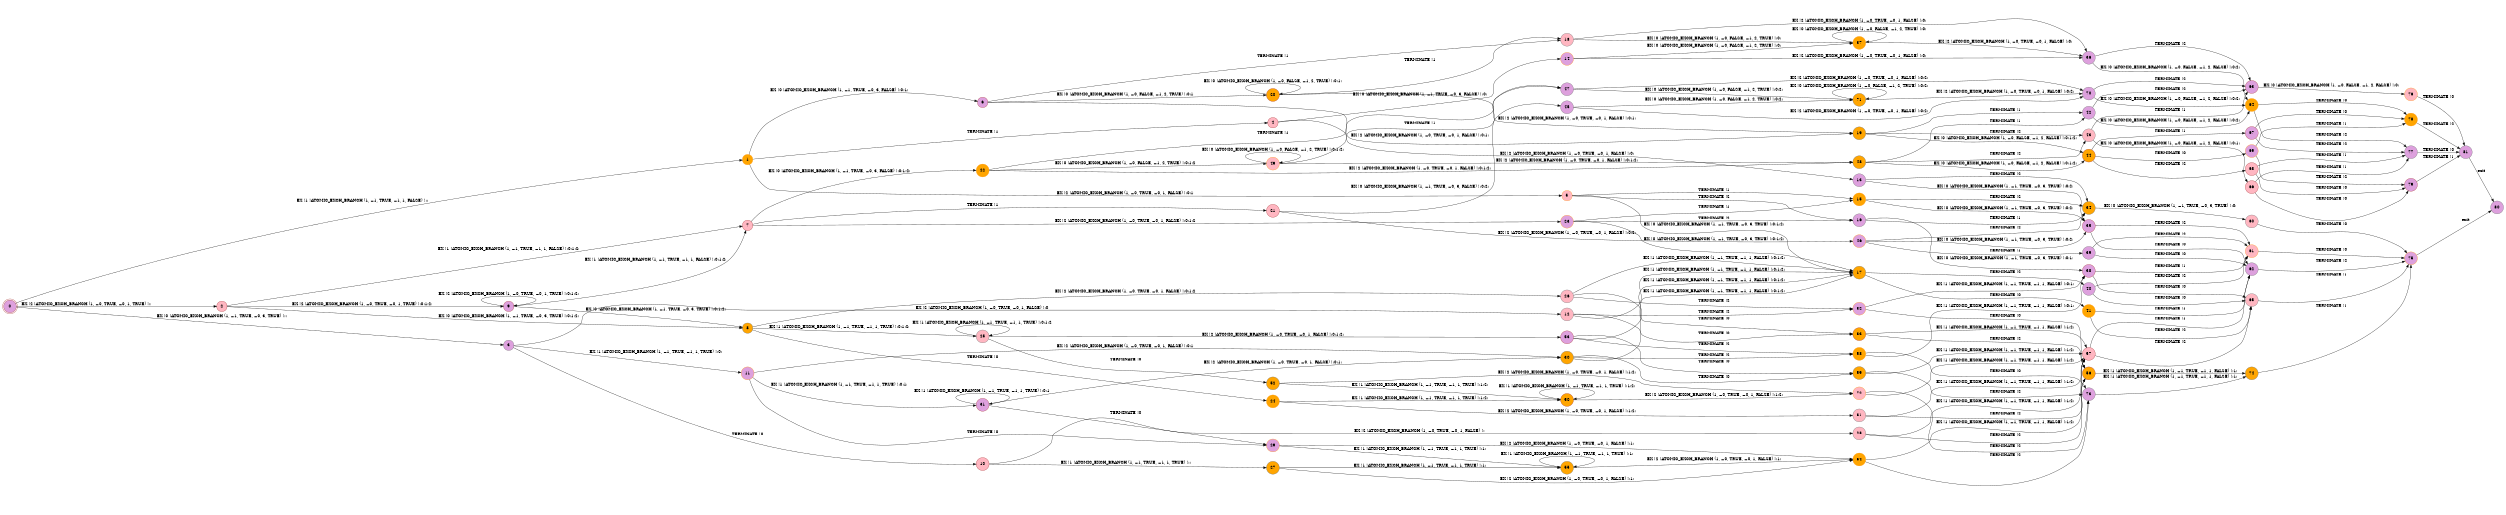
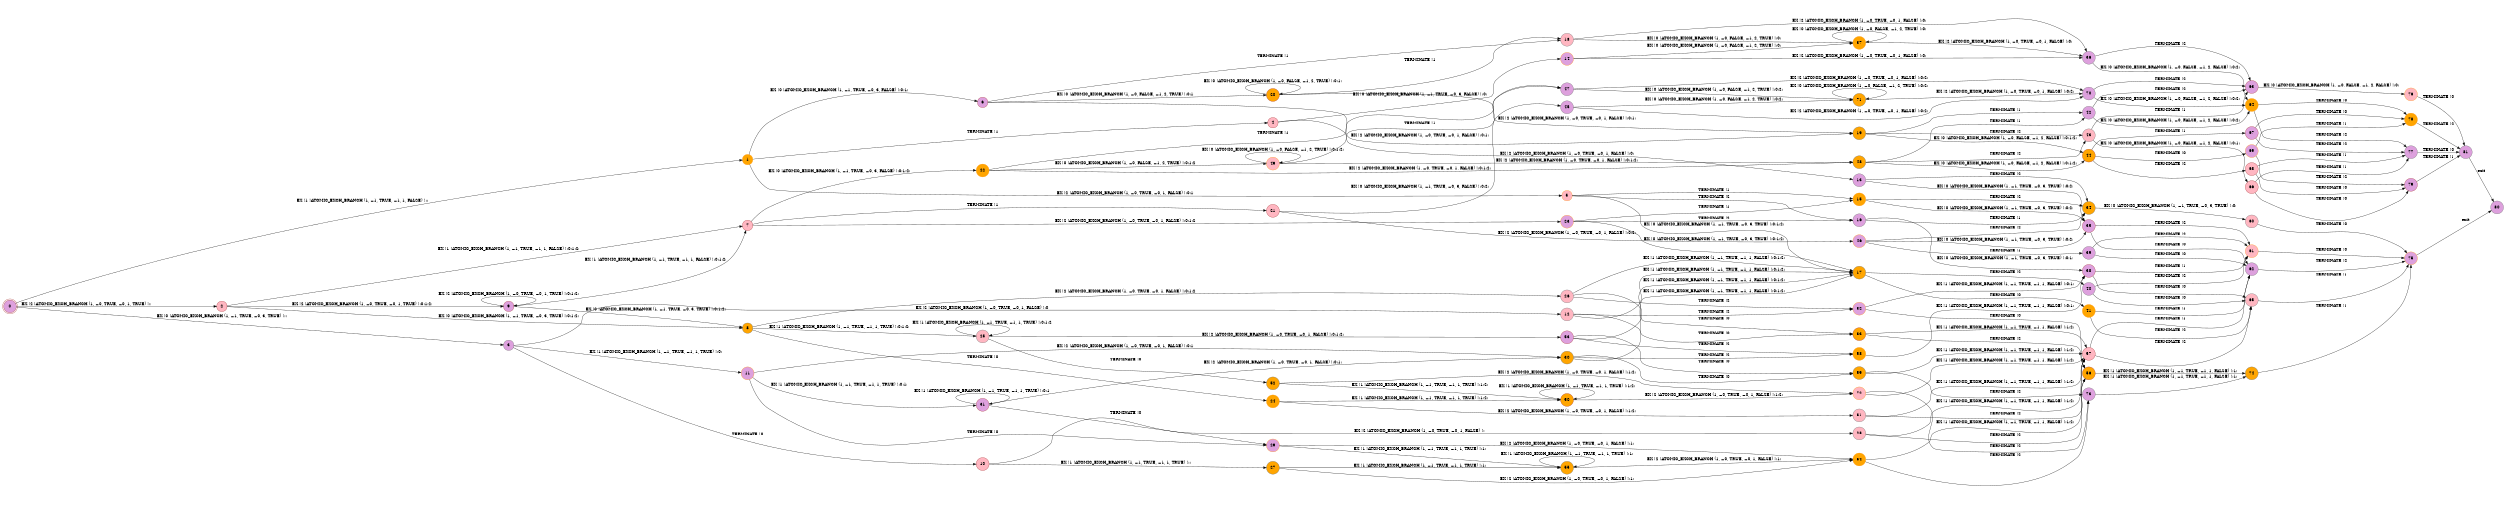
(1973, 377) -> none
